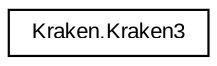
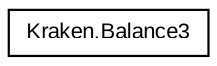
(109, 33) -> (109, 33)
